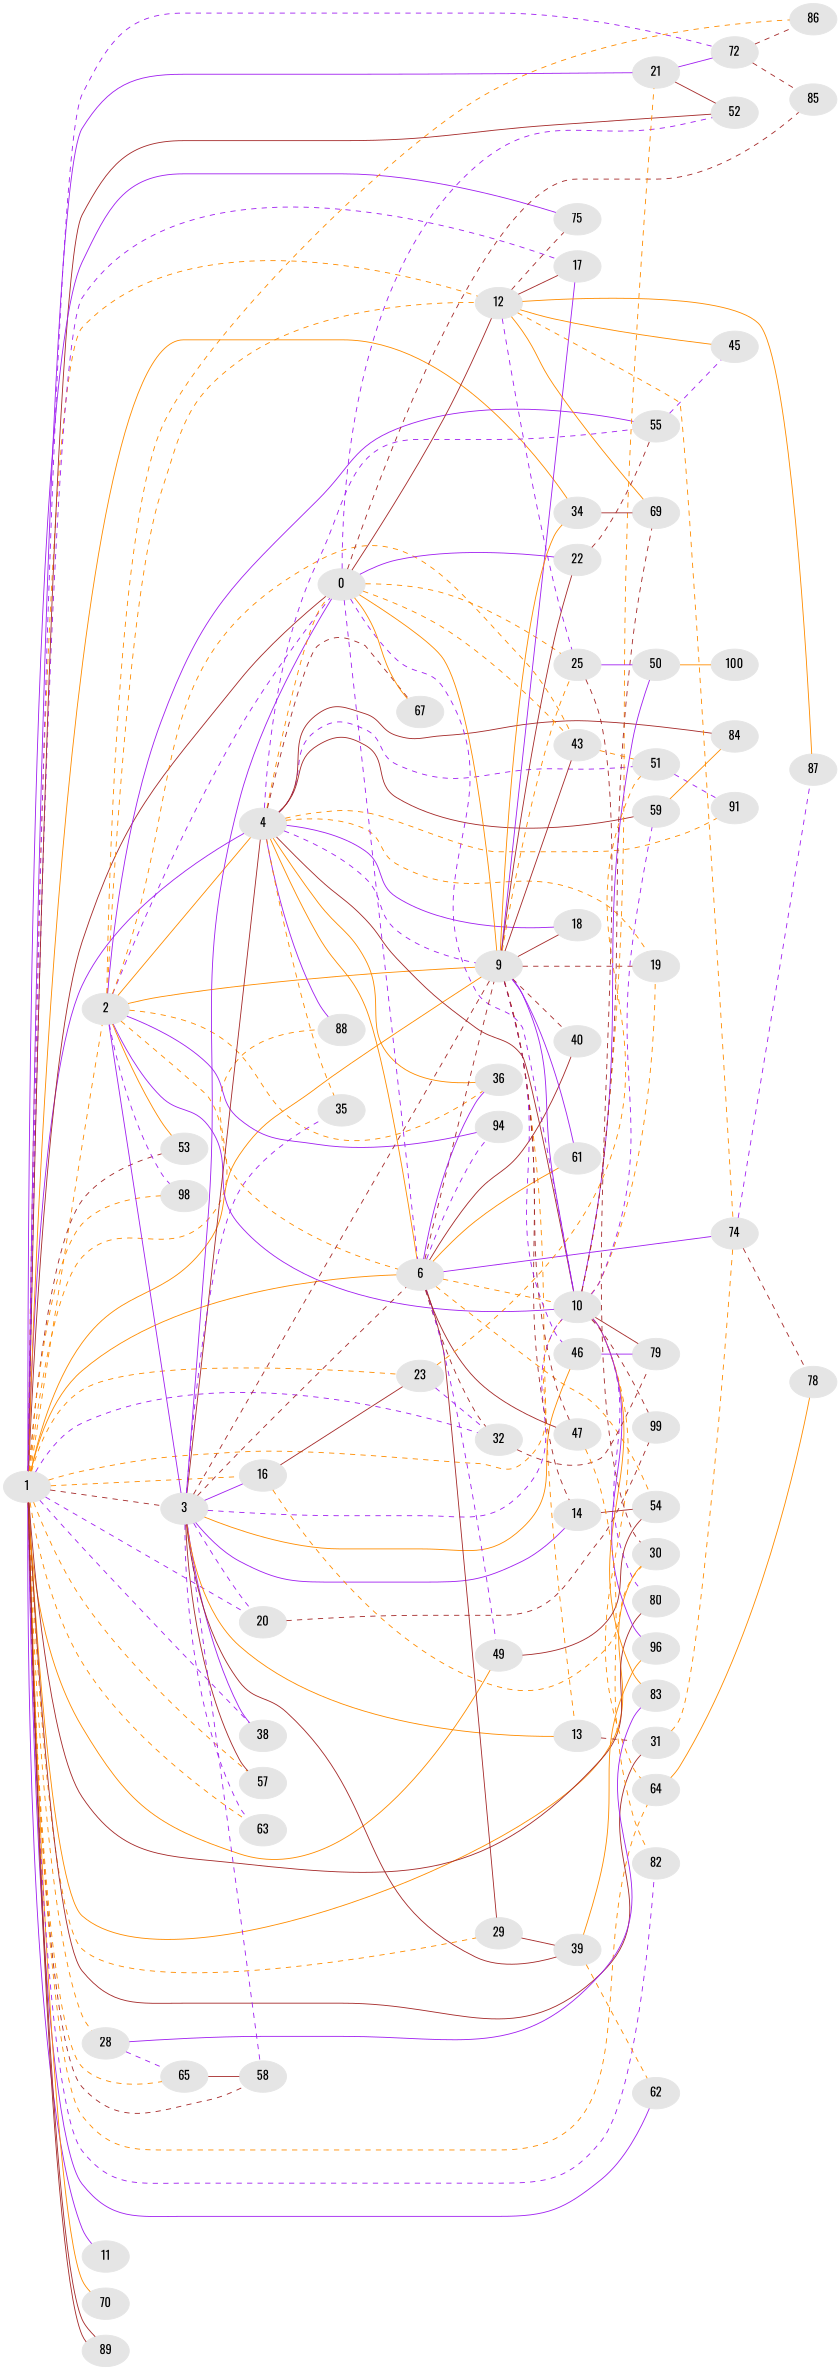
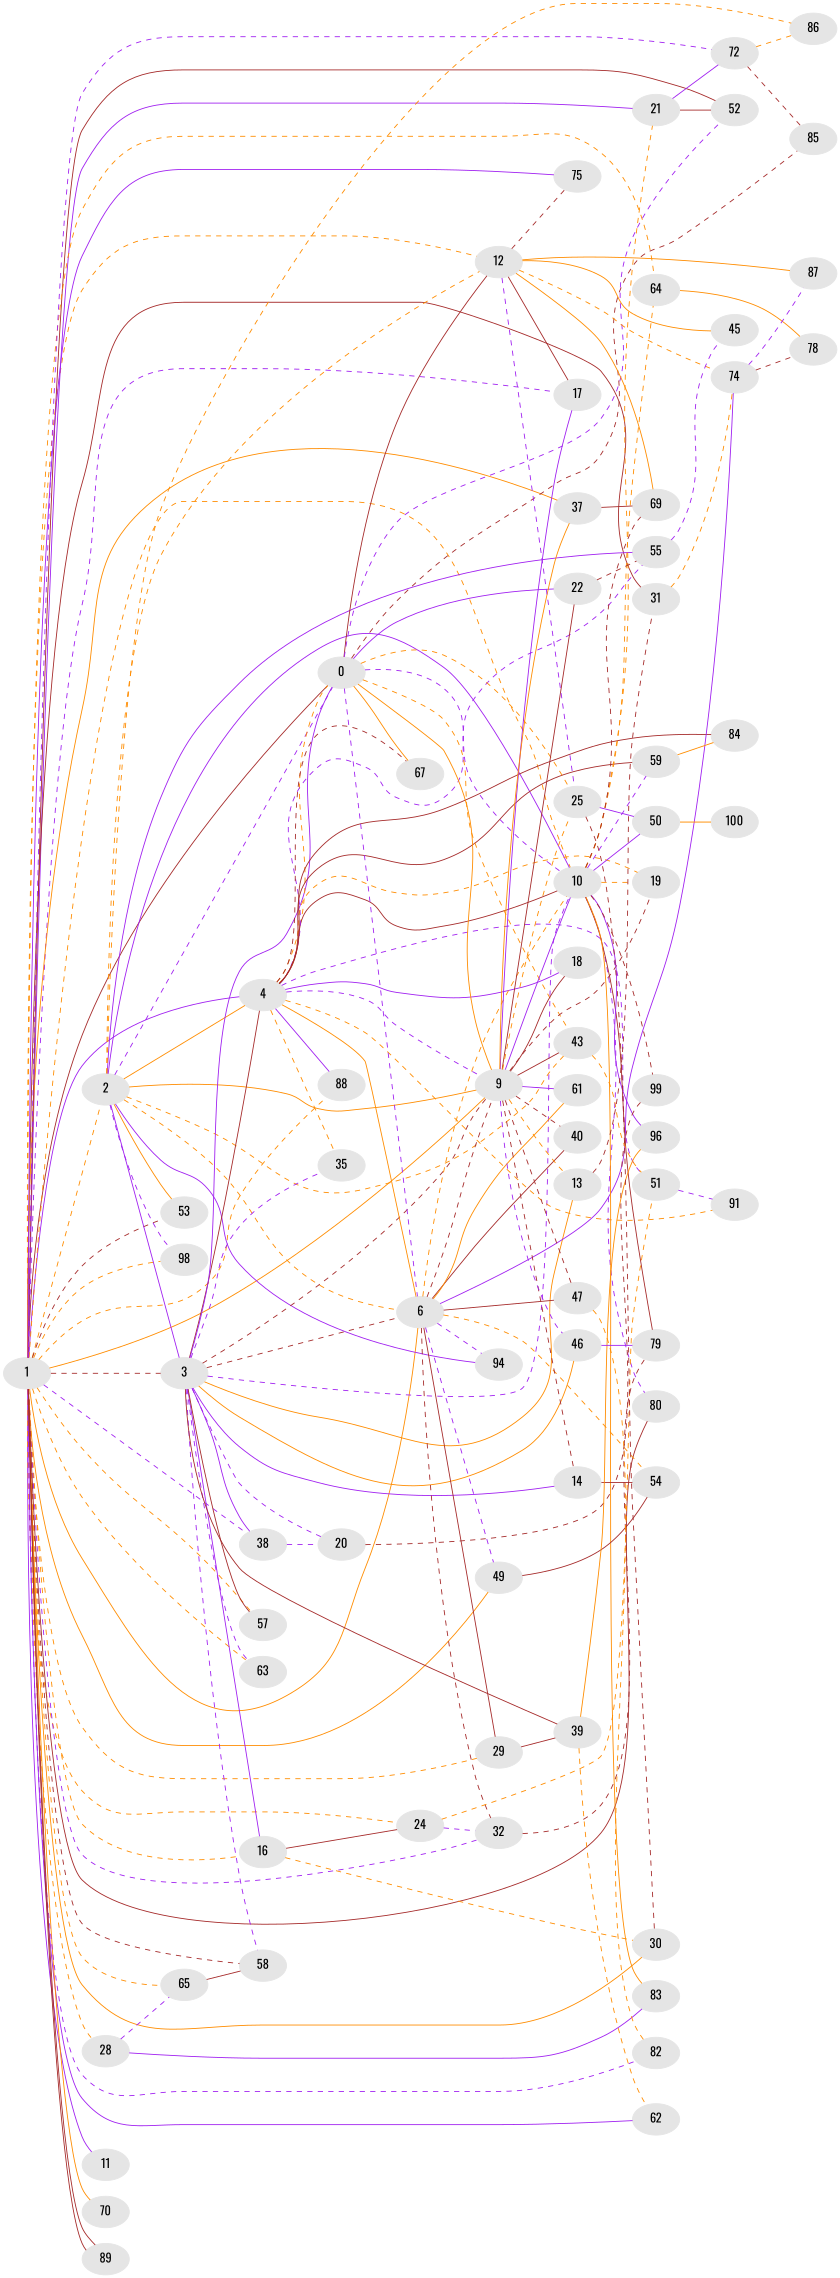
(774, 36) -> (774, 41)
(577, 513) -> (577, 508)
(499, 1080) -> none
(420, 1376) -> (420, 1826)
(145, 1555) -> (302, 1545)
